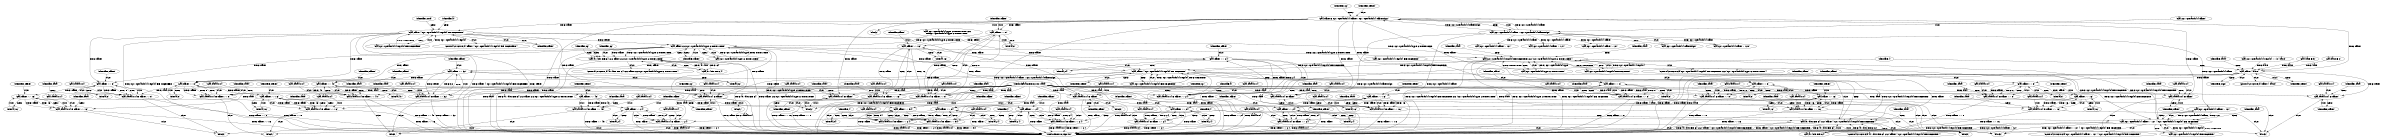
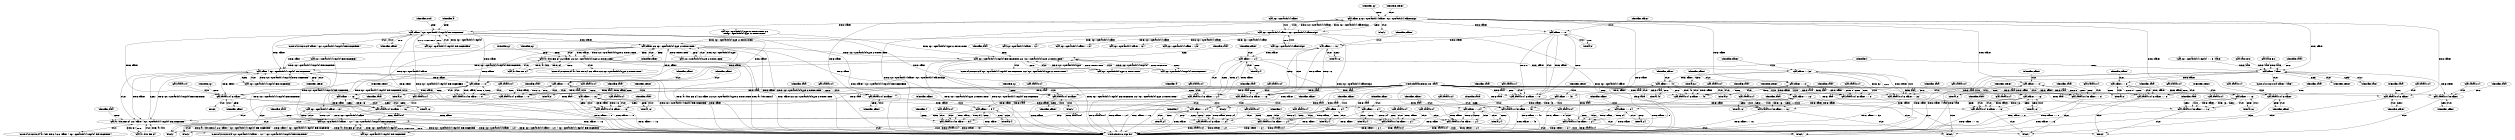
(600, 78) -> (1718, 89)
(2218, 84) -> (2369, 84)
none -> (1475, 91)
